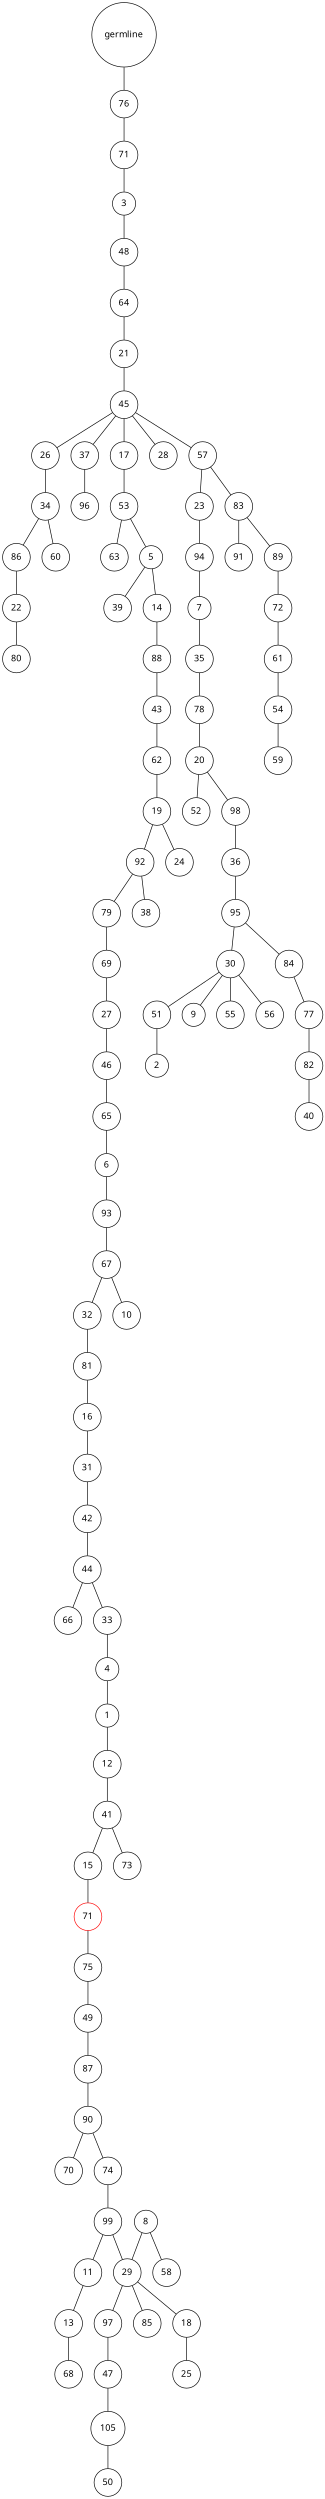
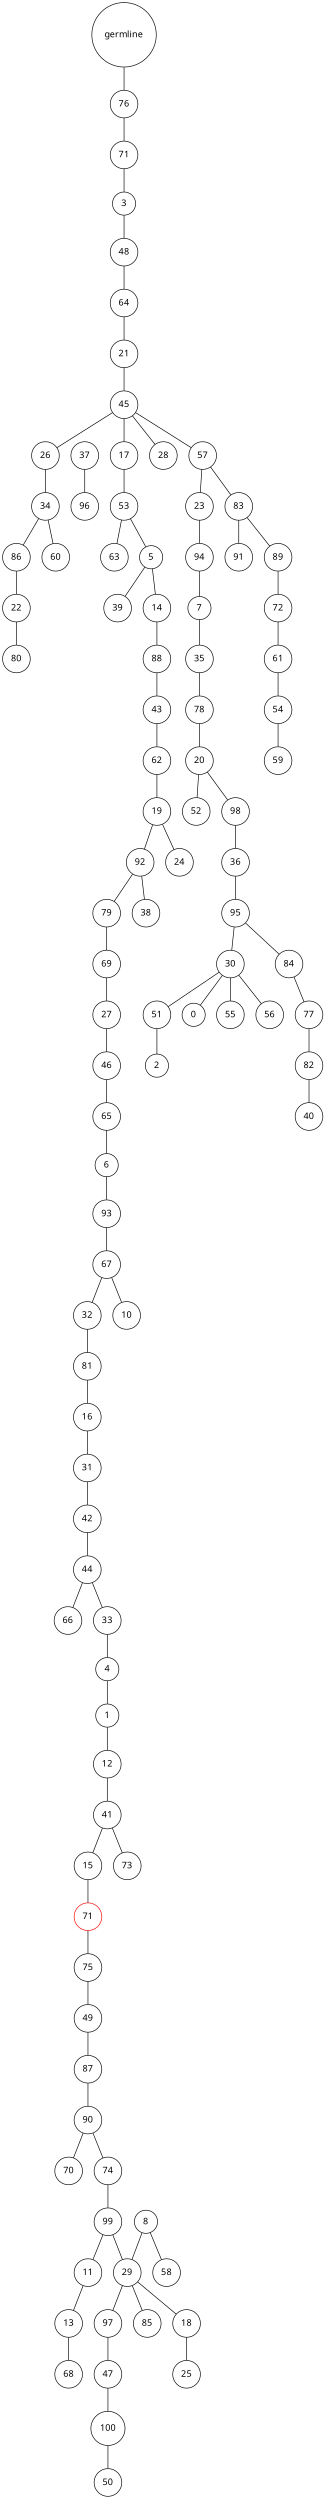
(104, 430) -> none
(194, 1015) -> (194, 1015)
(108, 2428) -> (108, 2428)
